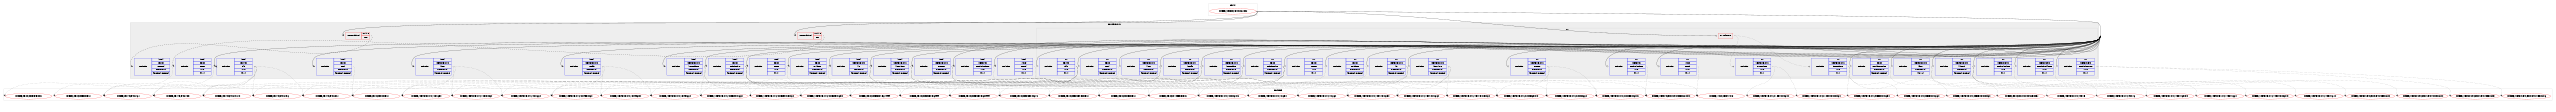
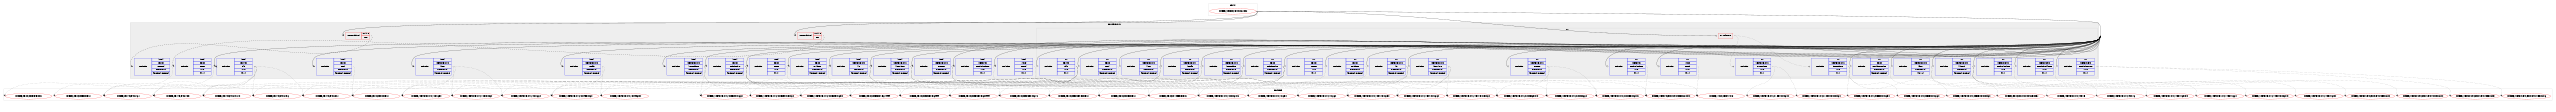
(675, 96) -> none
(2320, 96) -> (2320, 96)
